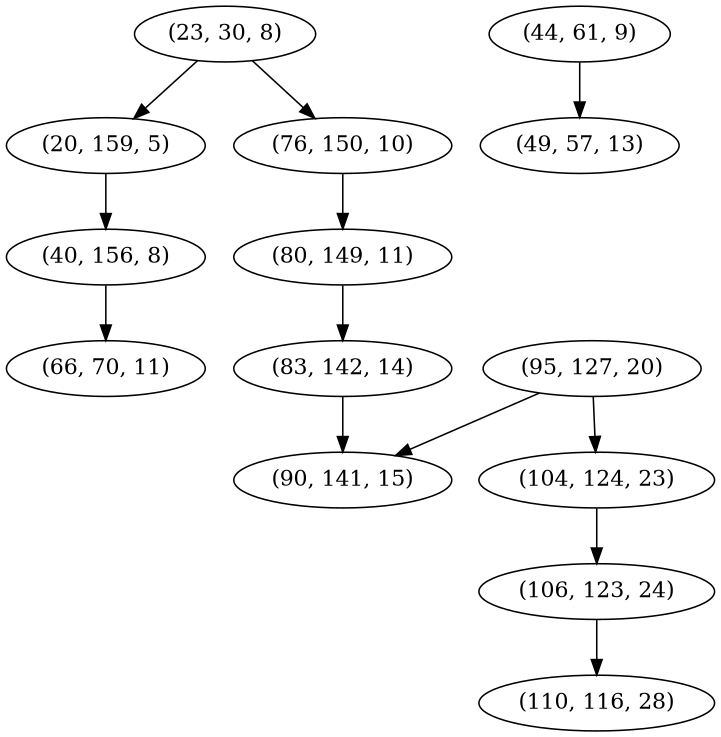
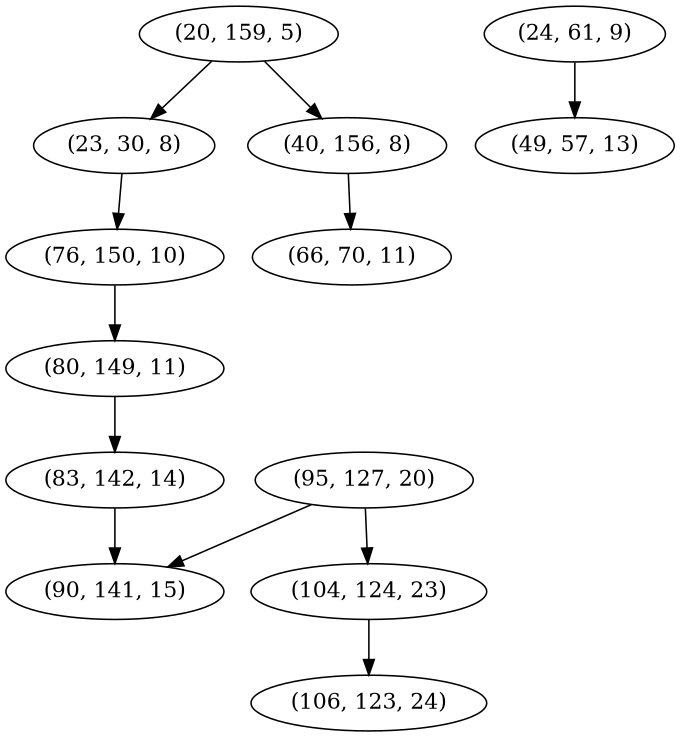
(580, 34) -> (575, 34)
(172, 84) -> (187, 85)
(597, 703) -> none
